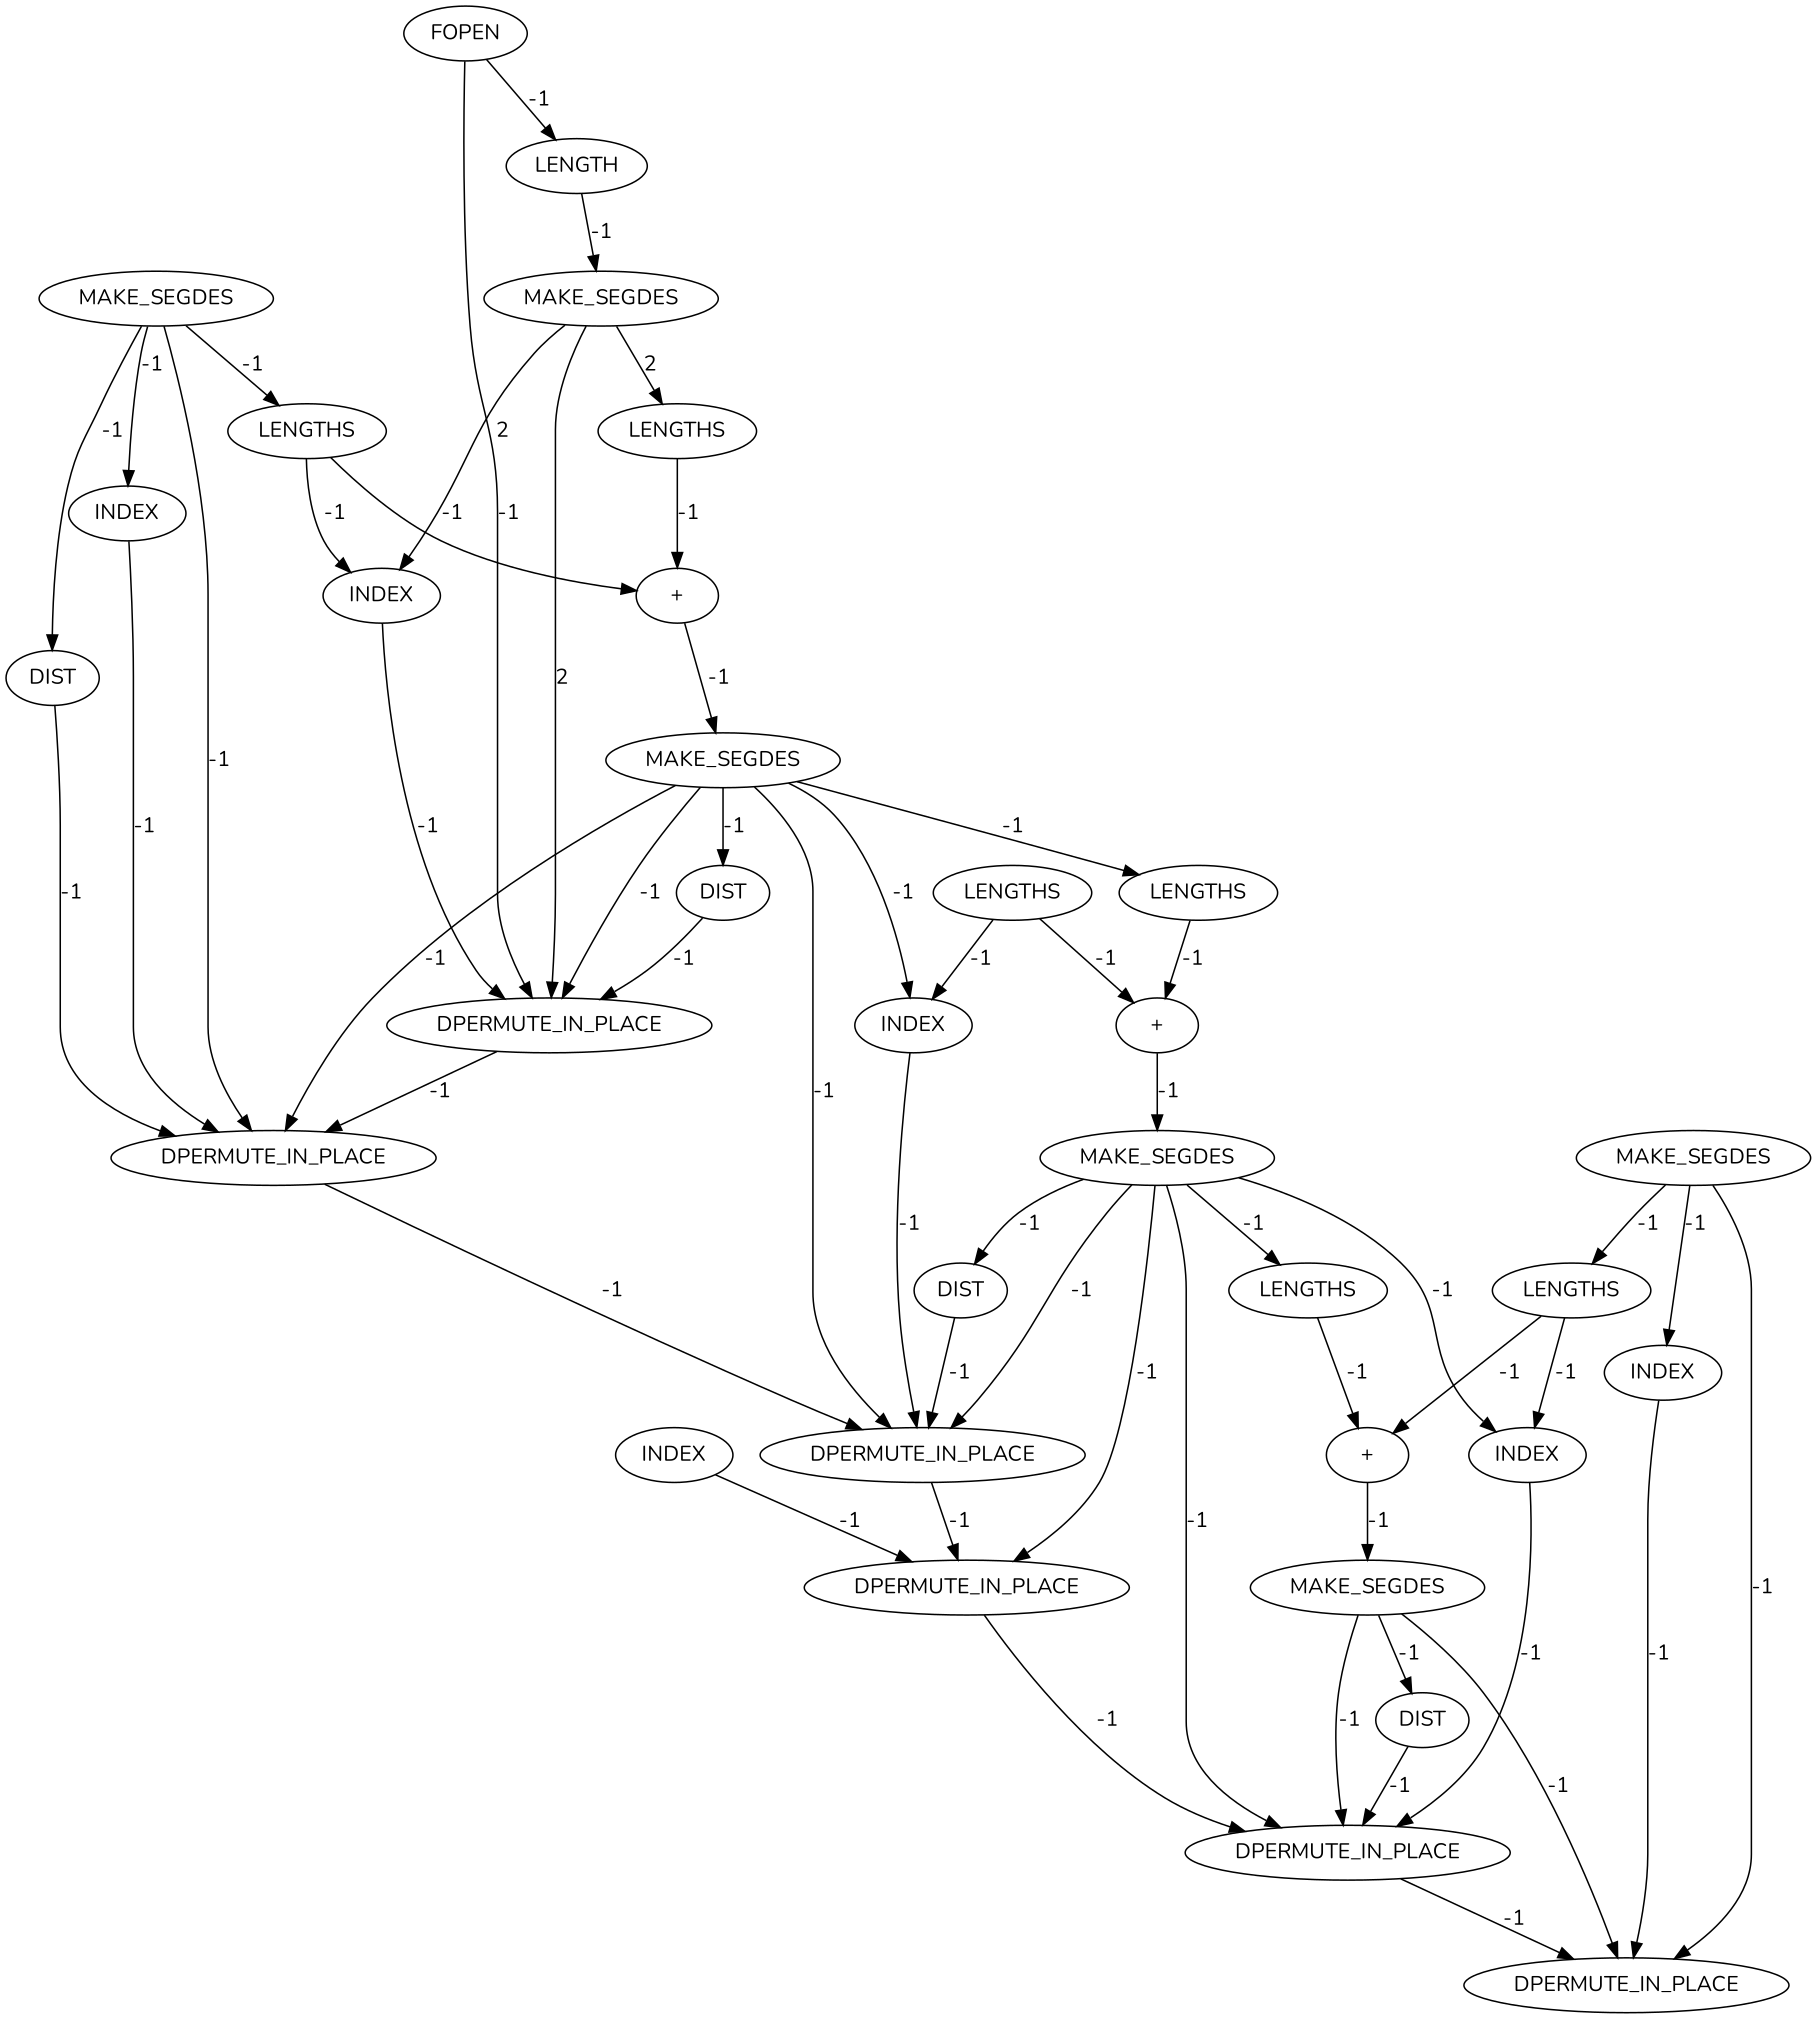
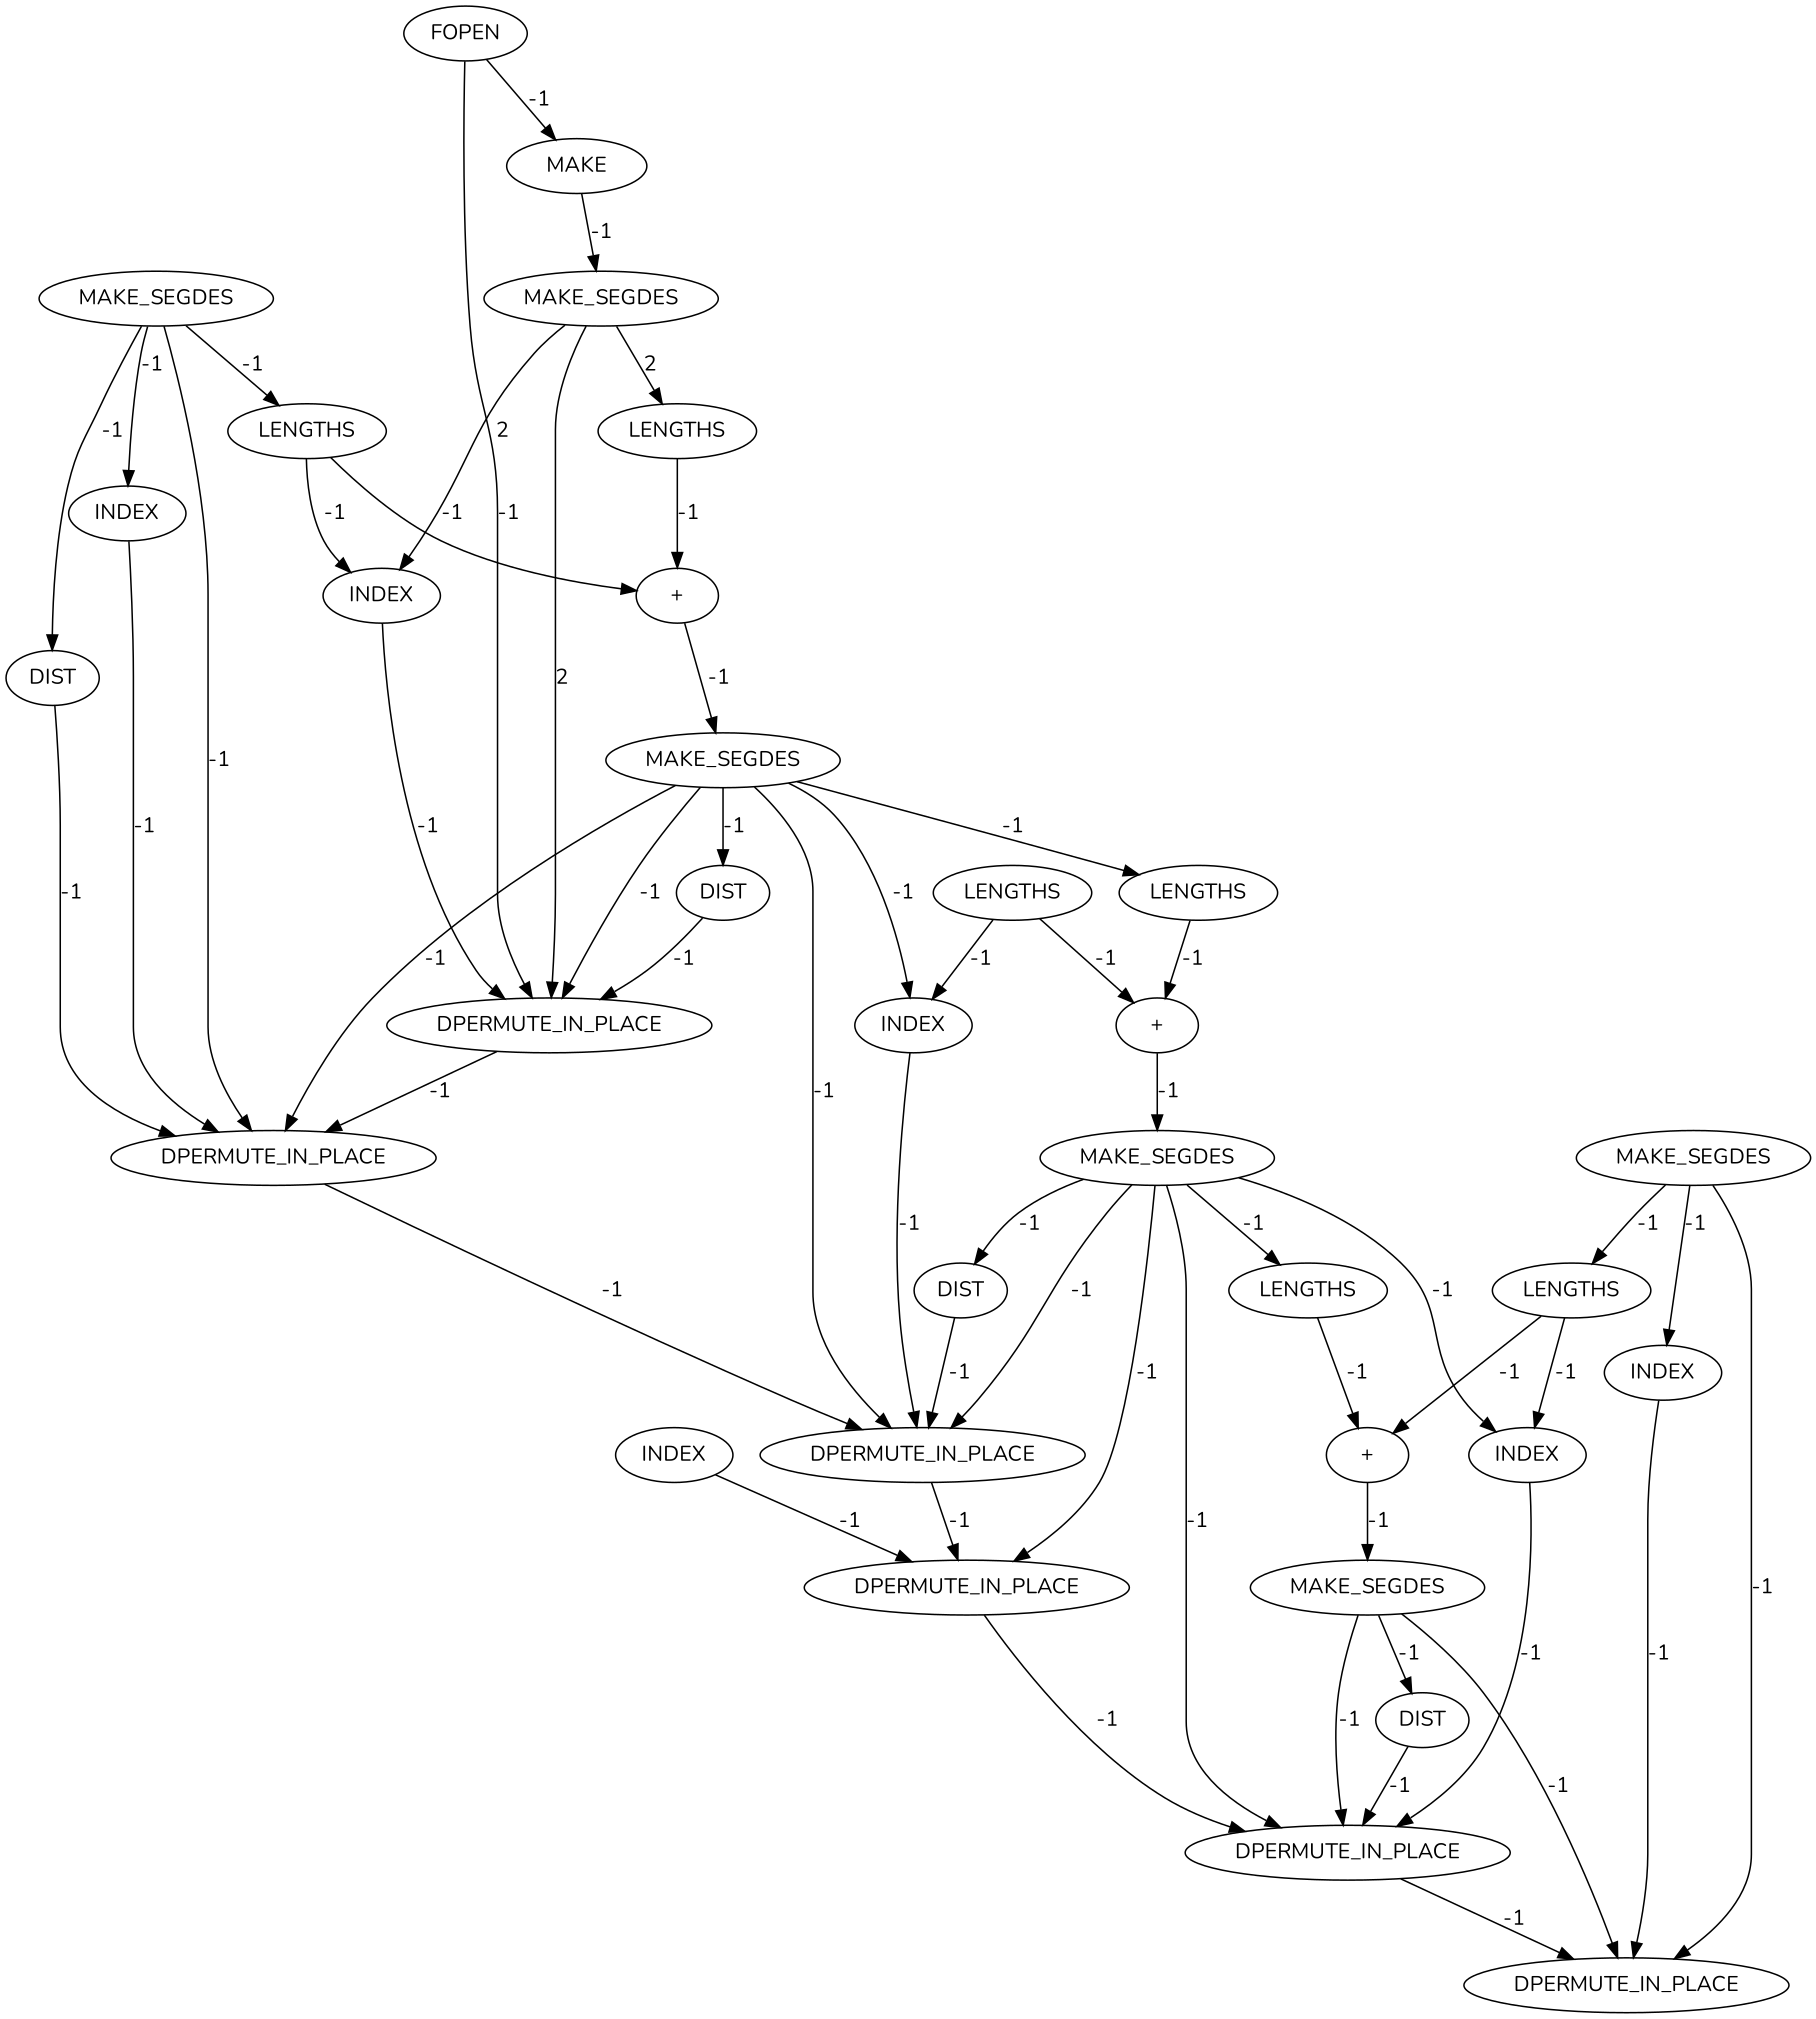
(577, 166) -> (577, 166)
